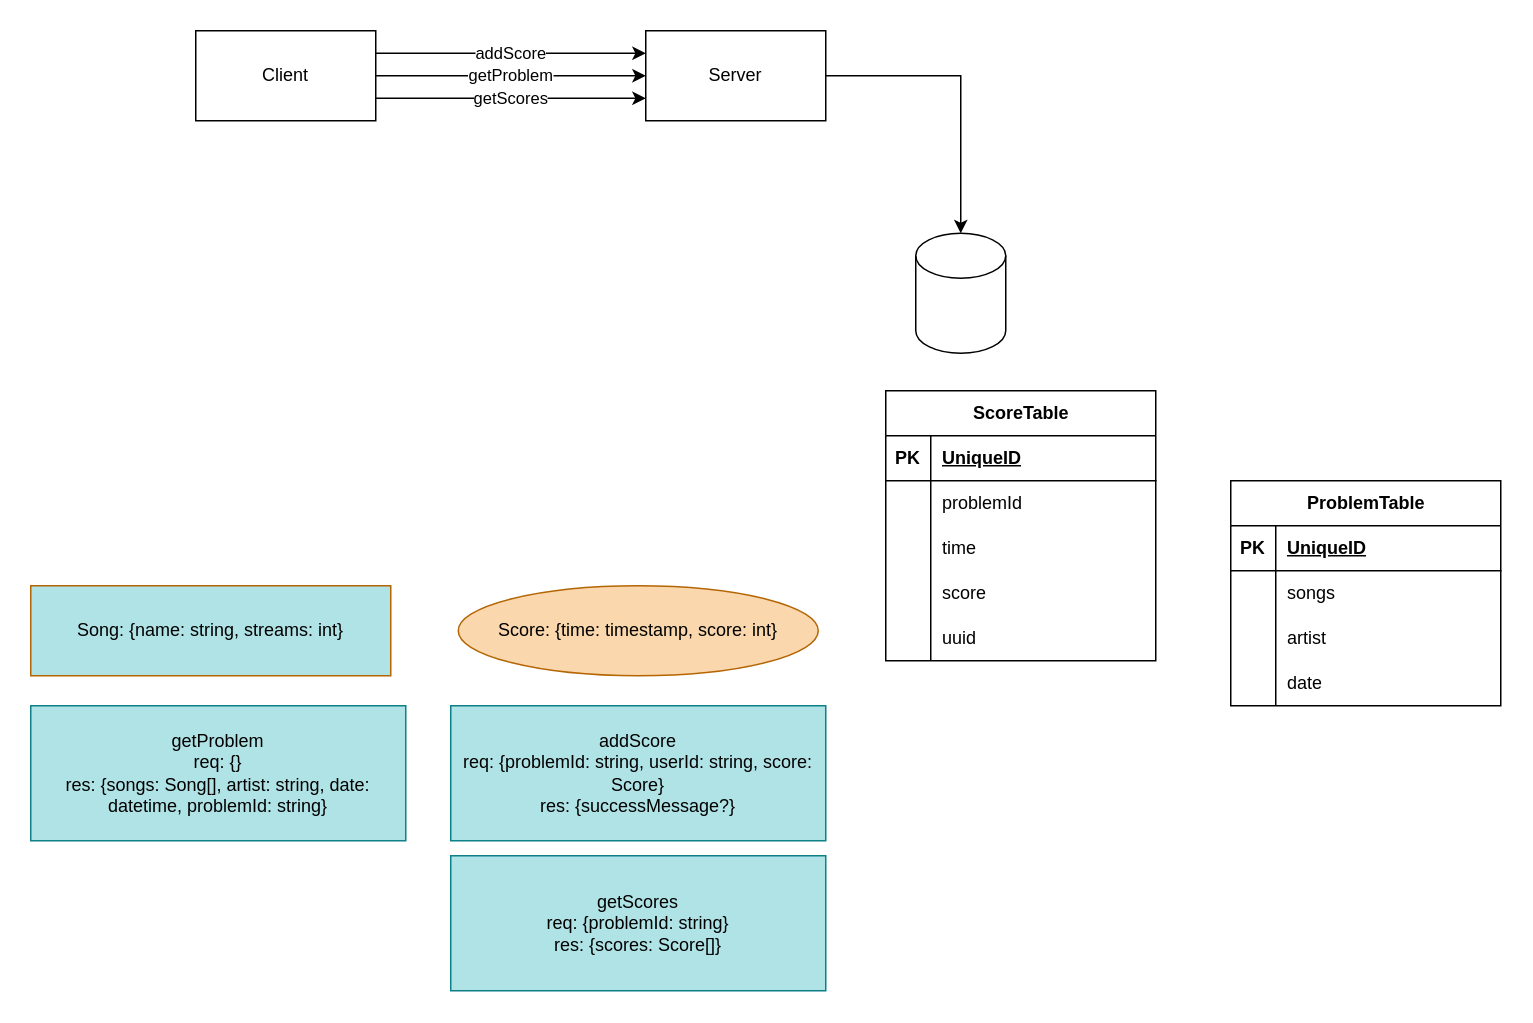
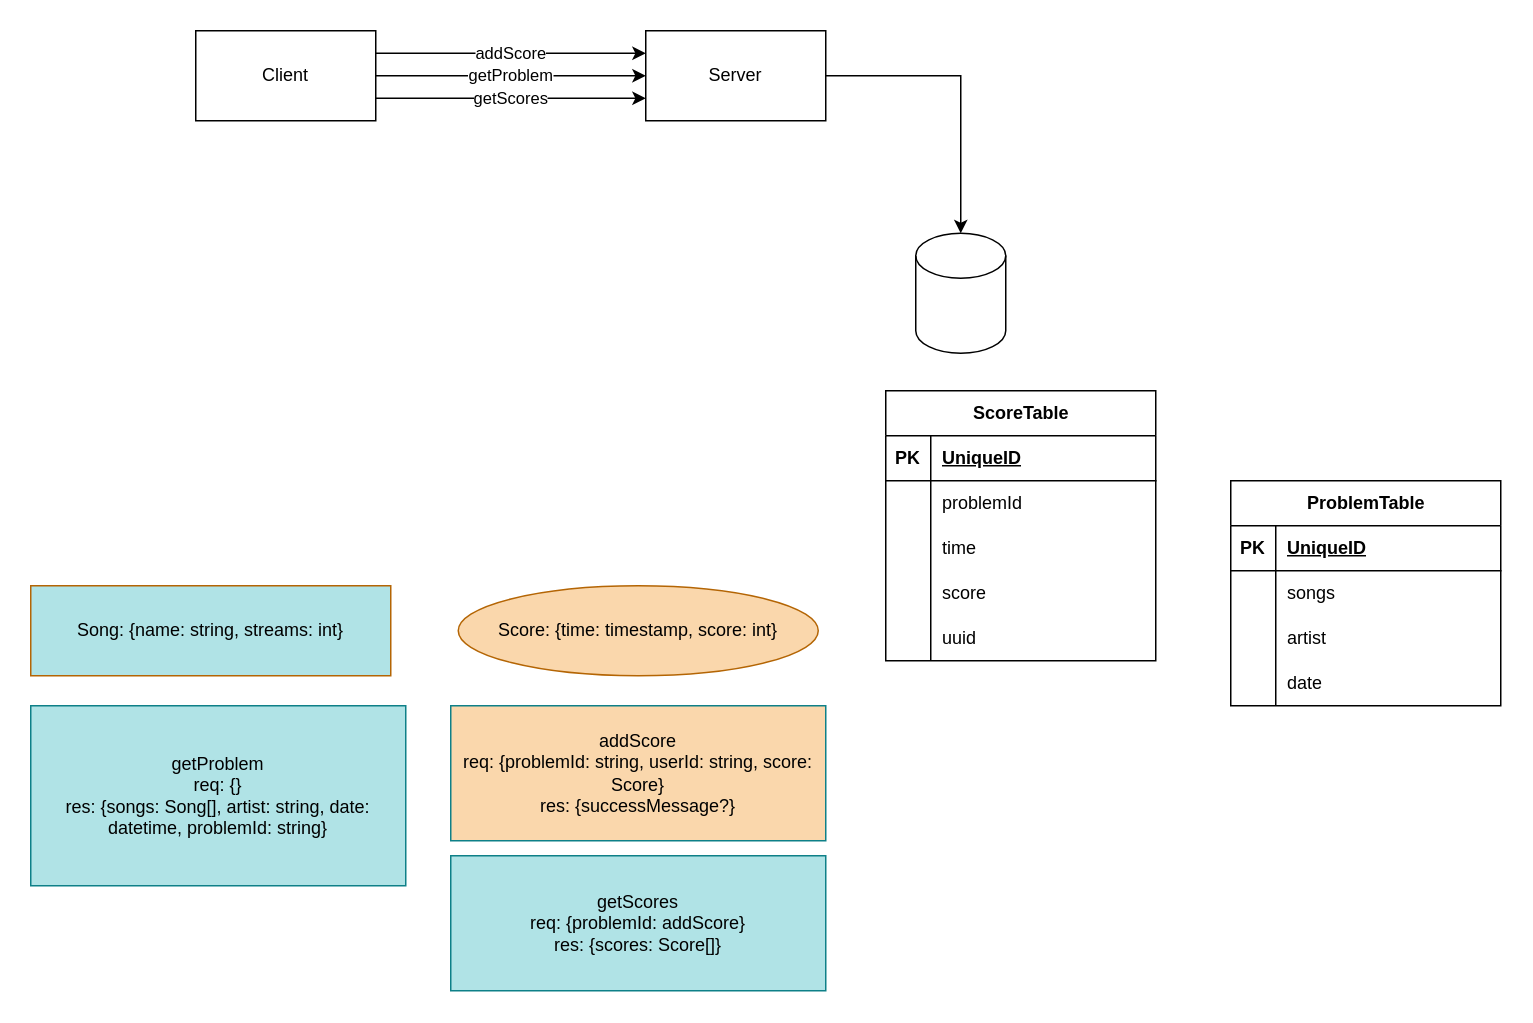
(218, 773) -> (218, 796)
(638, 773) -> (638, 773)
(638, 923) -> (638, 923)
